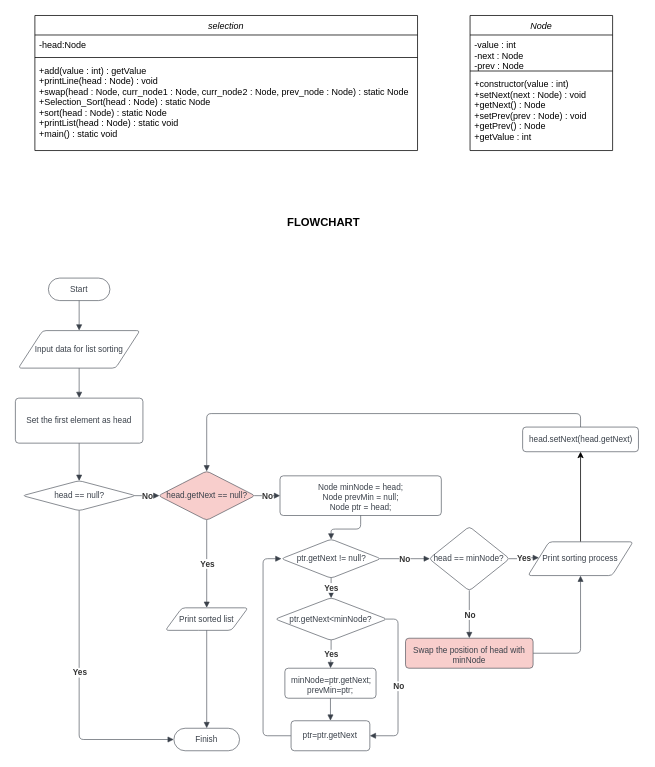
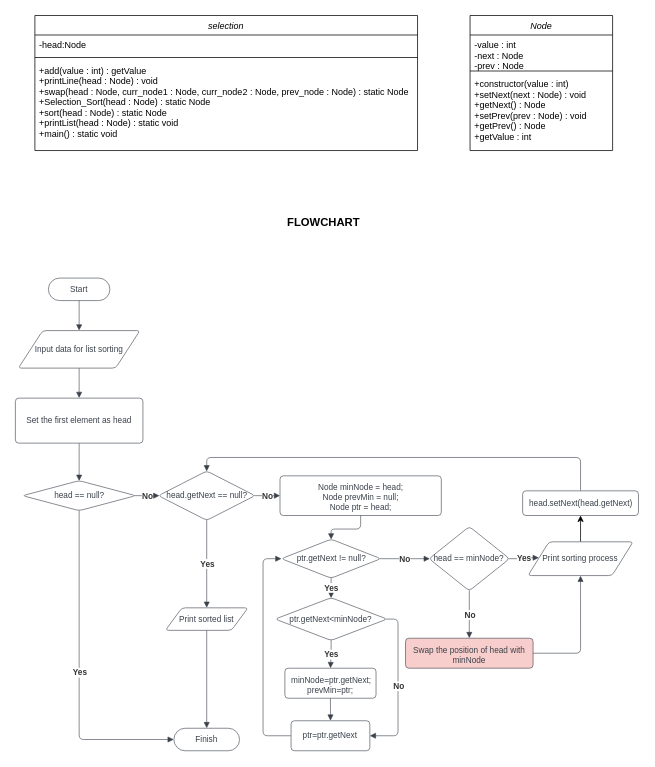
(580, 439) -> (580, 503)
(207, 495) -> (207, 495)
